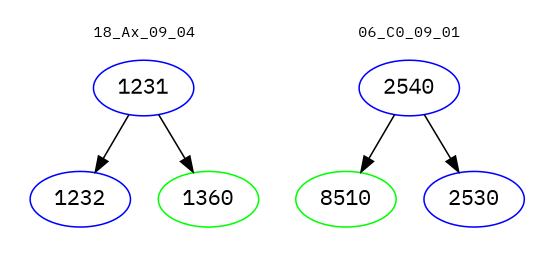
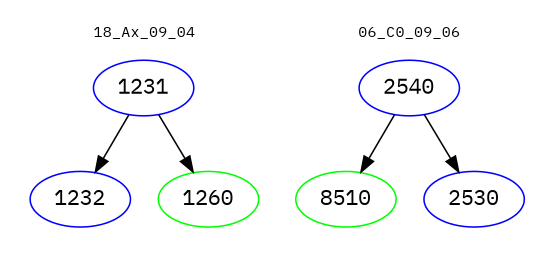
(410, 33) -> (410, 33)
(208, 199) -> (208, 199)
